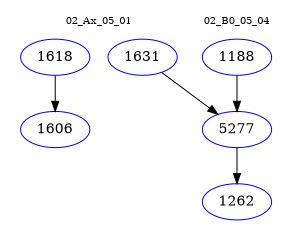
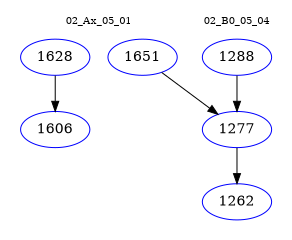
(55, 57) -> (55, 57)
(143, 57) -> (143, 57)
(237, 57) -> (237, 57)
(237, 130) -> (237, 130)
